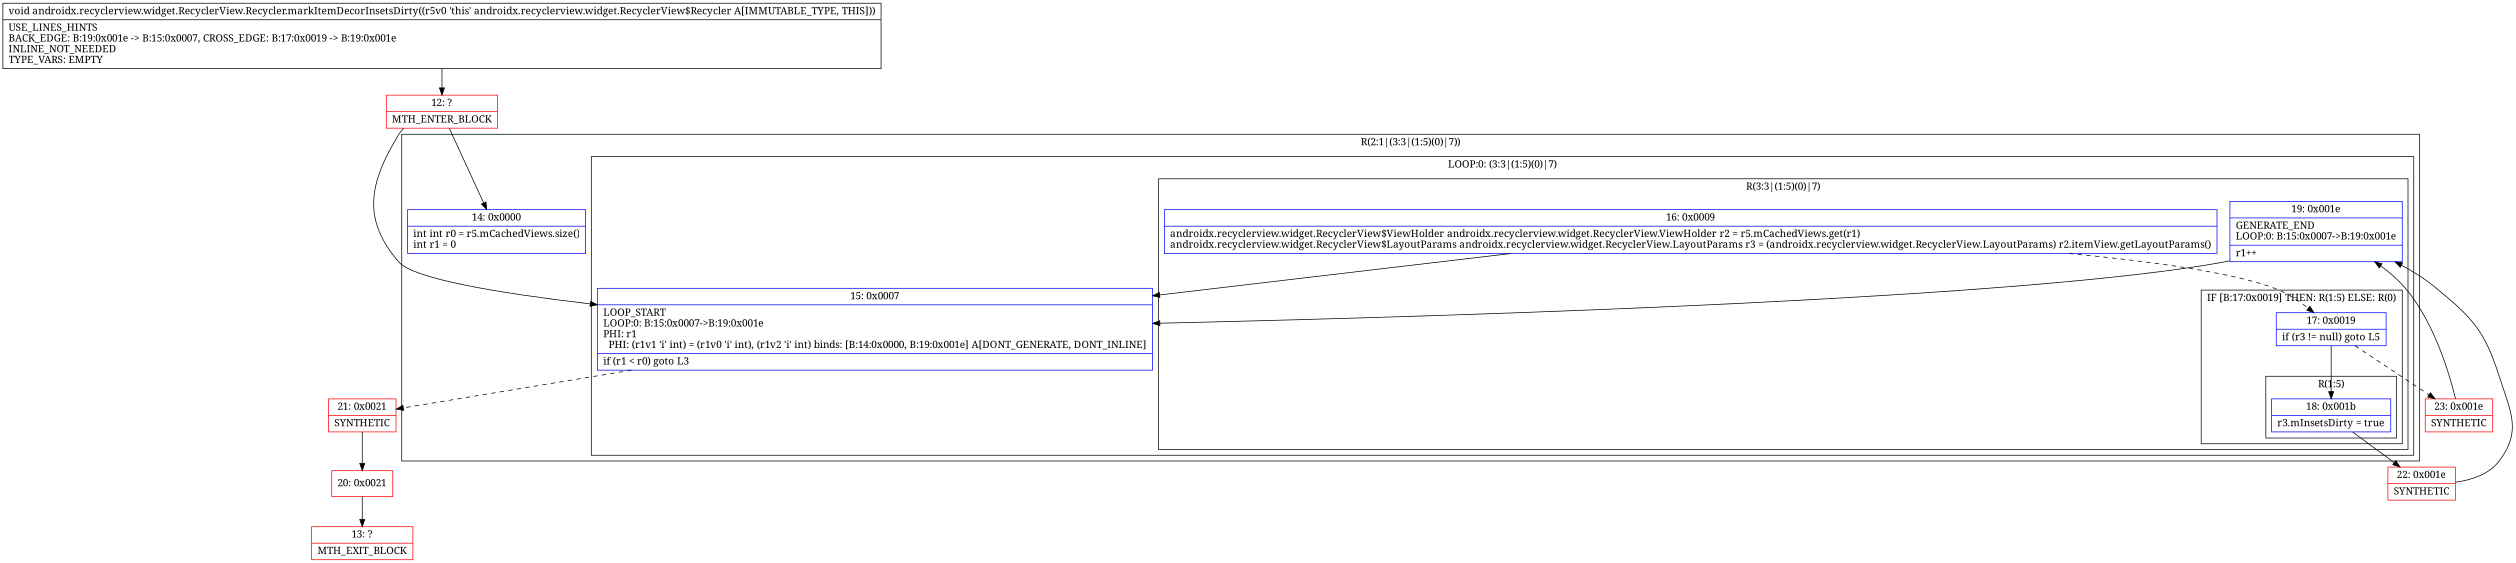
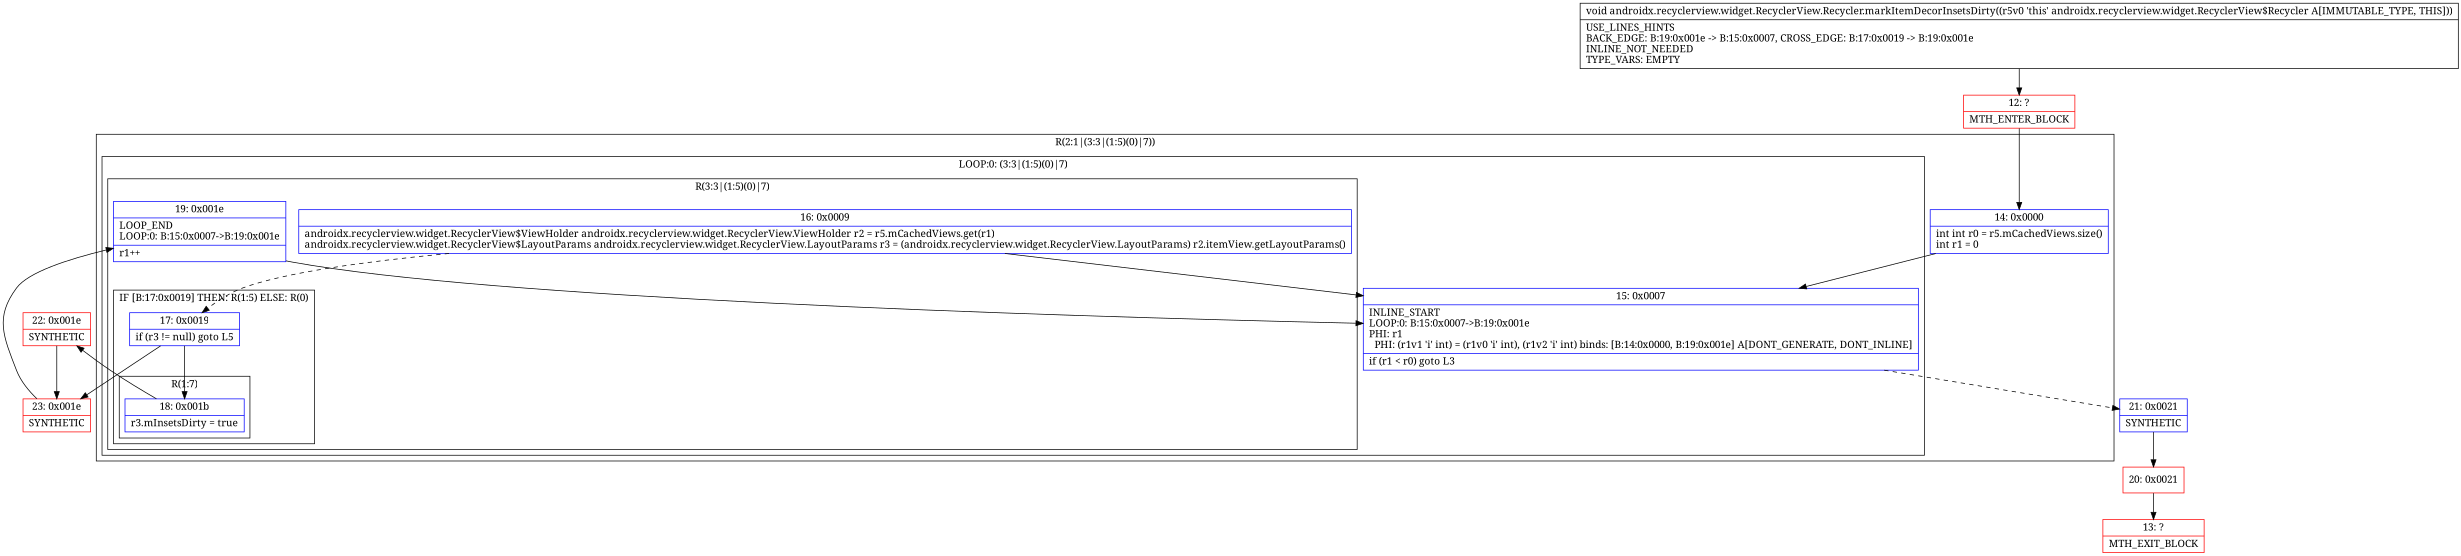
(2276, 226) -> (147, 226)
(421, 274) -> (1871, 270)
(635, 313) -> (1405, 313)
(2392, 370) -> (124, 370)
(2497, 370) -> (57, 369)
(2331, 385) -> (185, 385)
(362, 415) -> (2154, 415)
